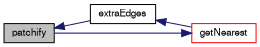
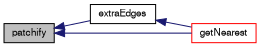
(118, 33) -> (128, 33)
